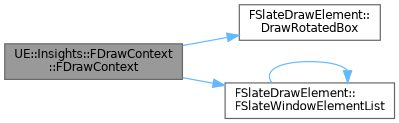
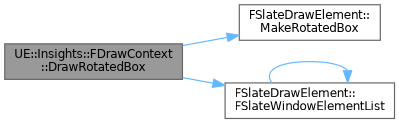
(310, 23) -> (310, 23)
(94, 62) -> (94, 62)
